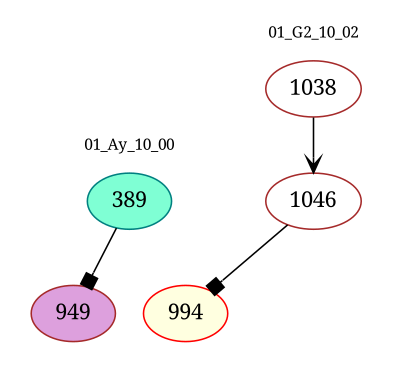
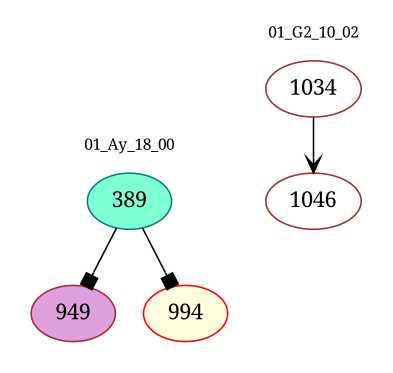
(314, 89) -> (314, 89)
(129, 146) -> (129, 146)
(255, 253) -> (154, 250)
